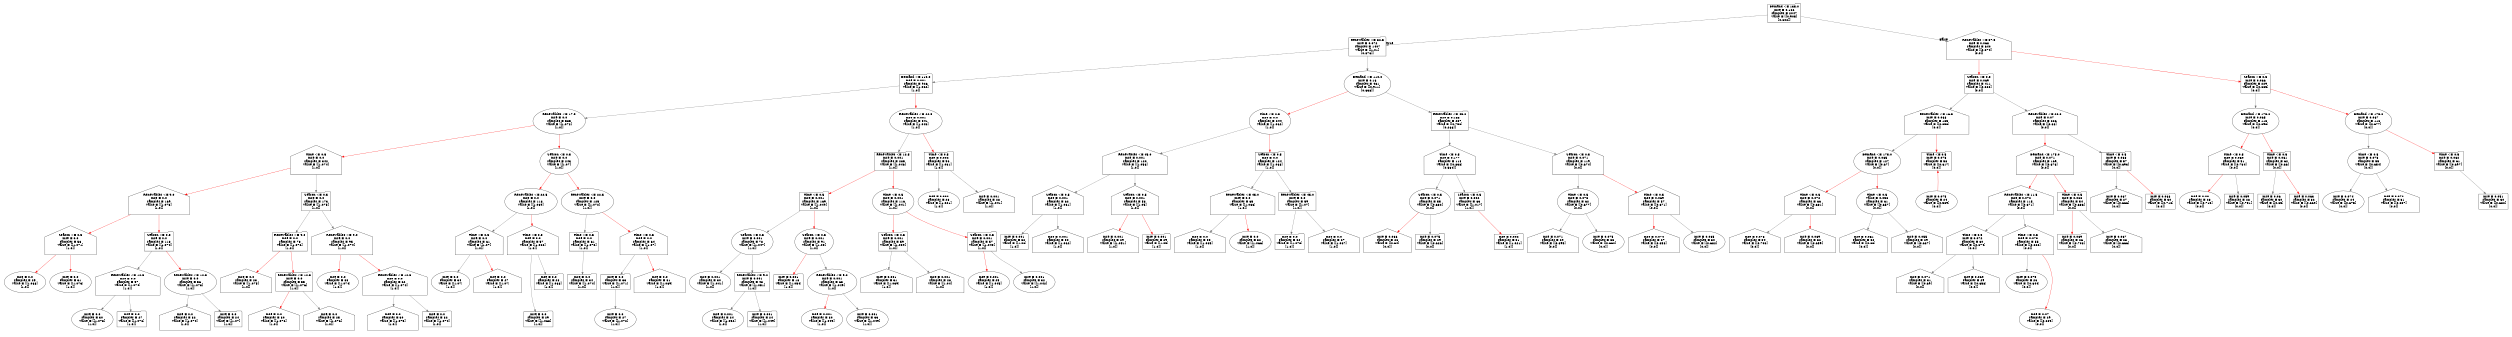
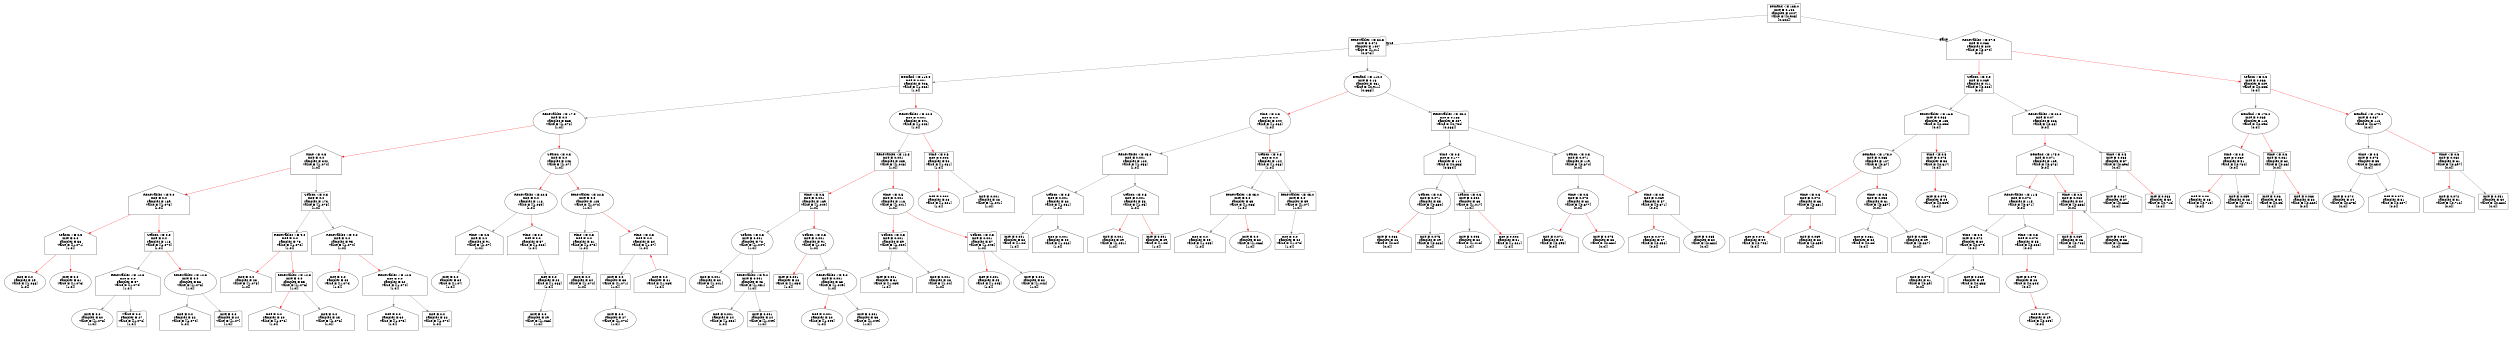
(939, 180) -> (939, 180)
(1938, 182) -> (1935, 180)
(1877, 202) -> (1877, 202)
none -> (2449, 202)
(1566, 221) -> (1566, 221)
(2091, 221) -> (2096, 222)
(1591, 222) -> (1591, 222)
(1781, 223) -> (1781, 223)
(479, 242) -> (479, 242)
(1334, 242) -> none
none -> (1469, 242)
(650, 262) -> (654, 264)
(2027, 262) -> (2027, 262)
(2052, 280) -> (2033, 300)
(498, 282) -> none
(531, 282) -> (544, 300)
(789, 282) -> (789, 282)
(1920, 282) -> (1920, 282)
(132, 319) -> (132, 319)
